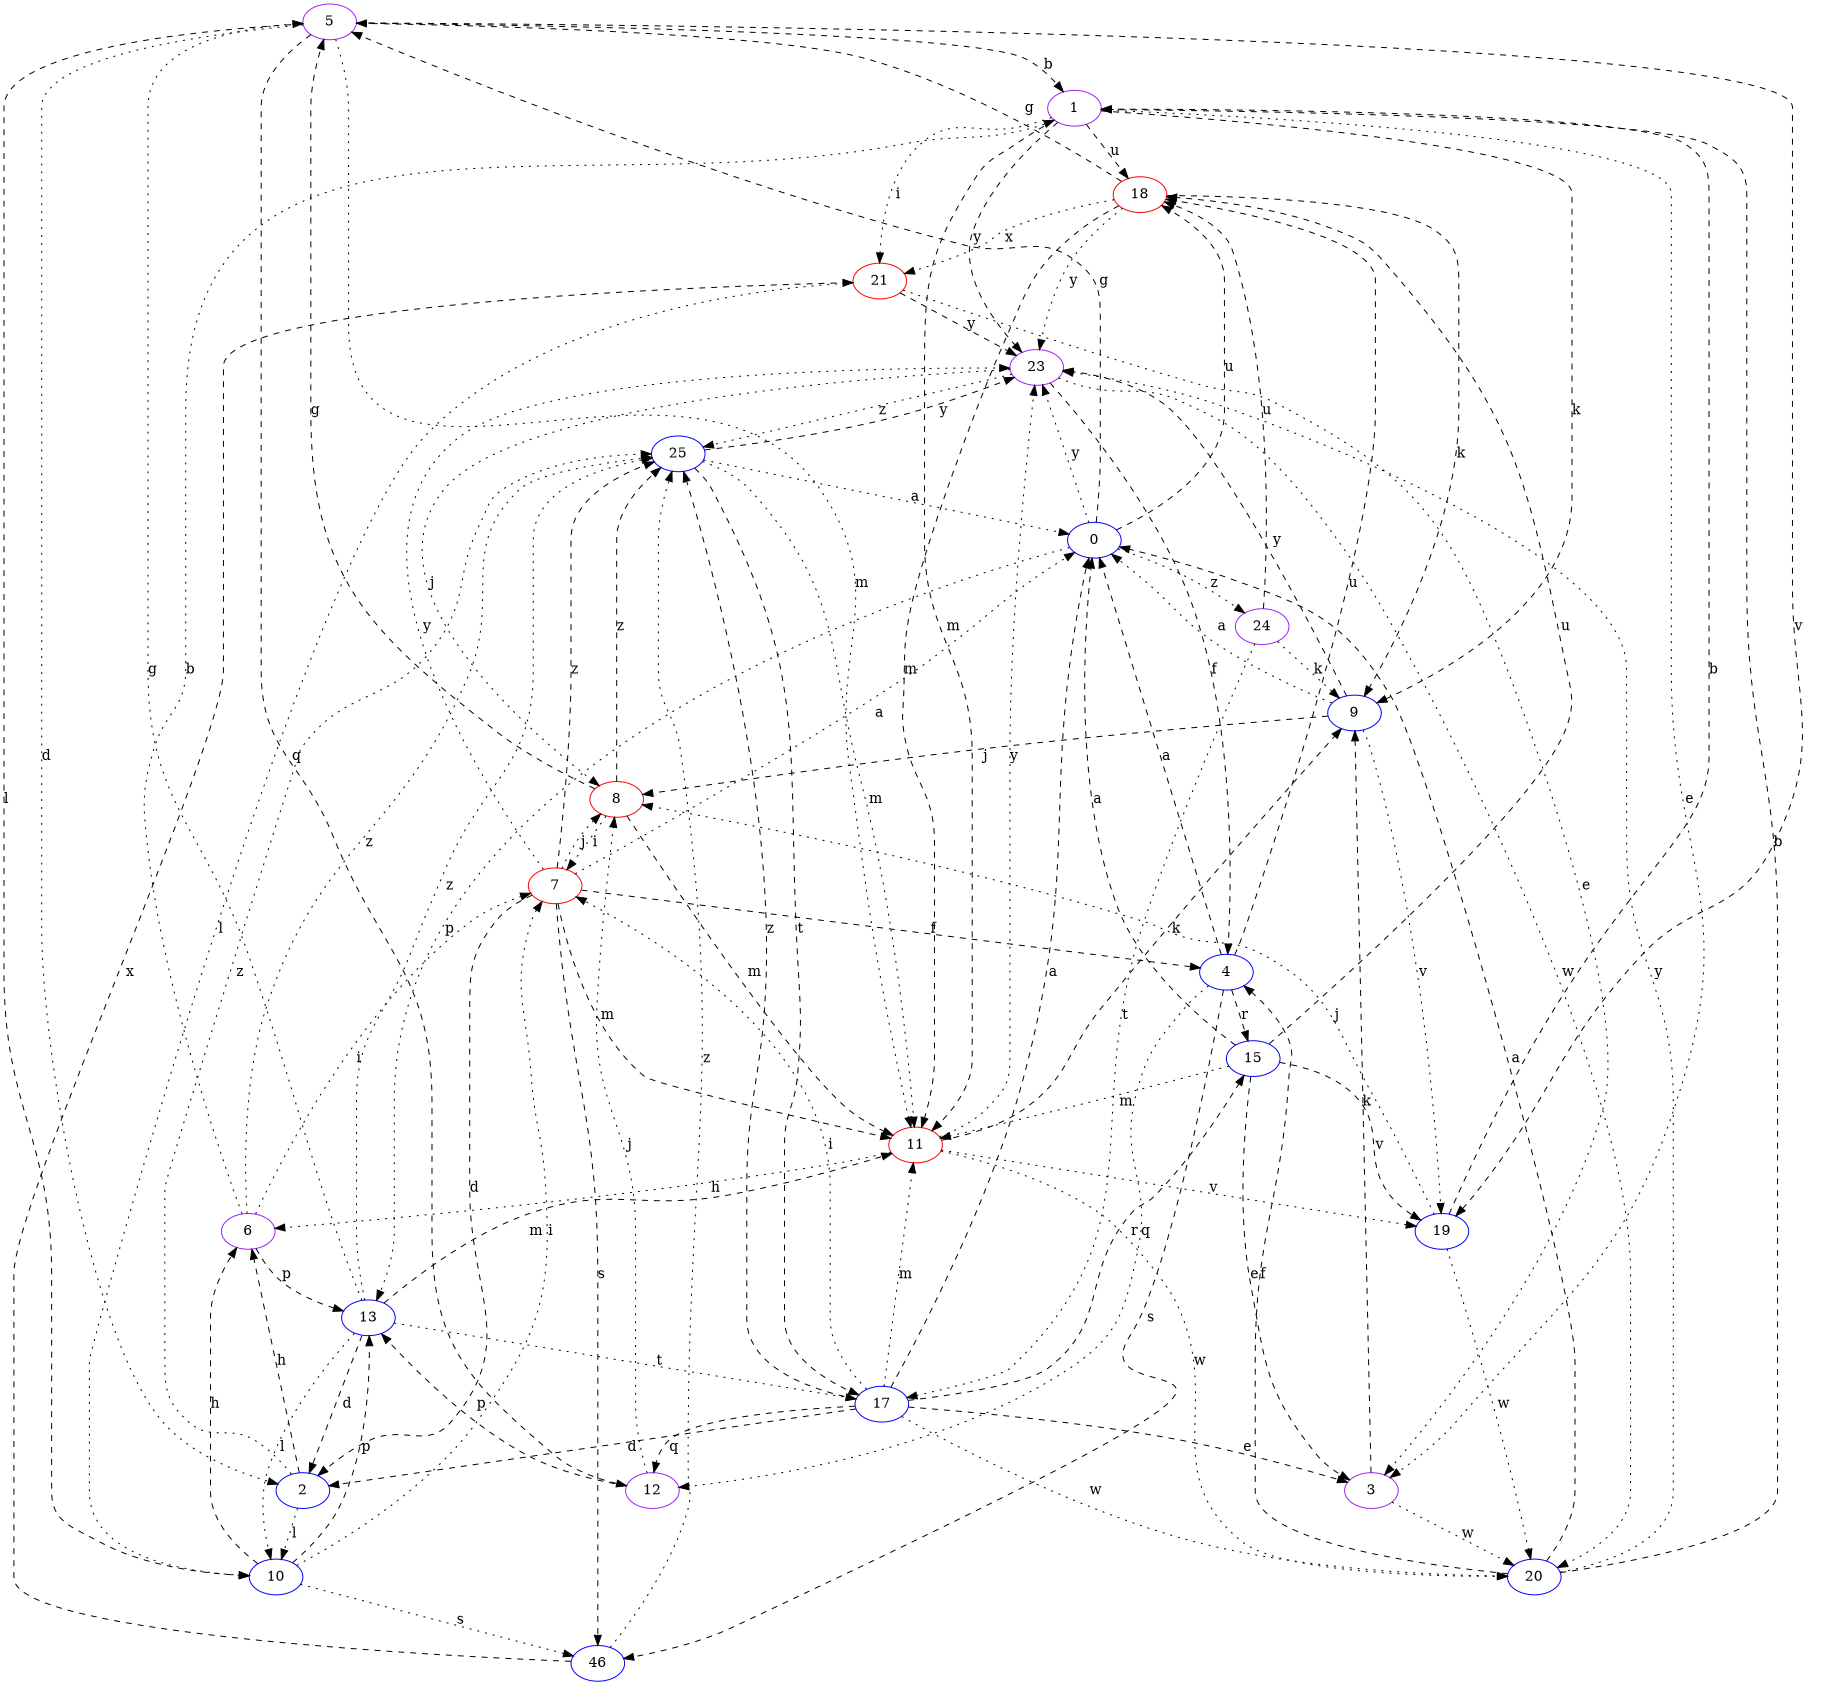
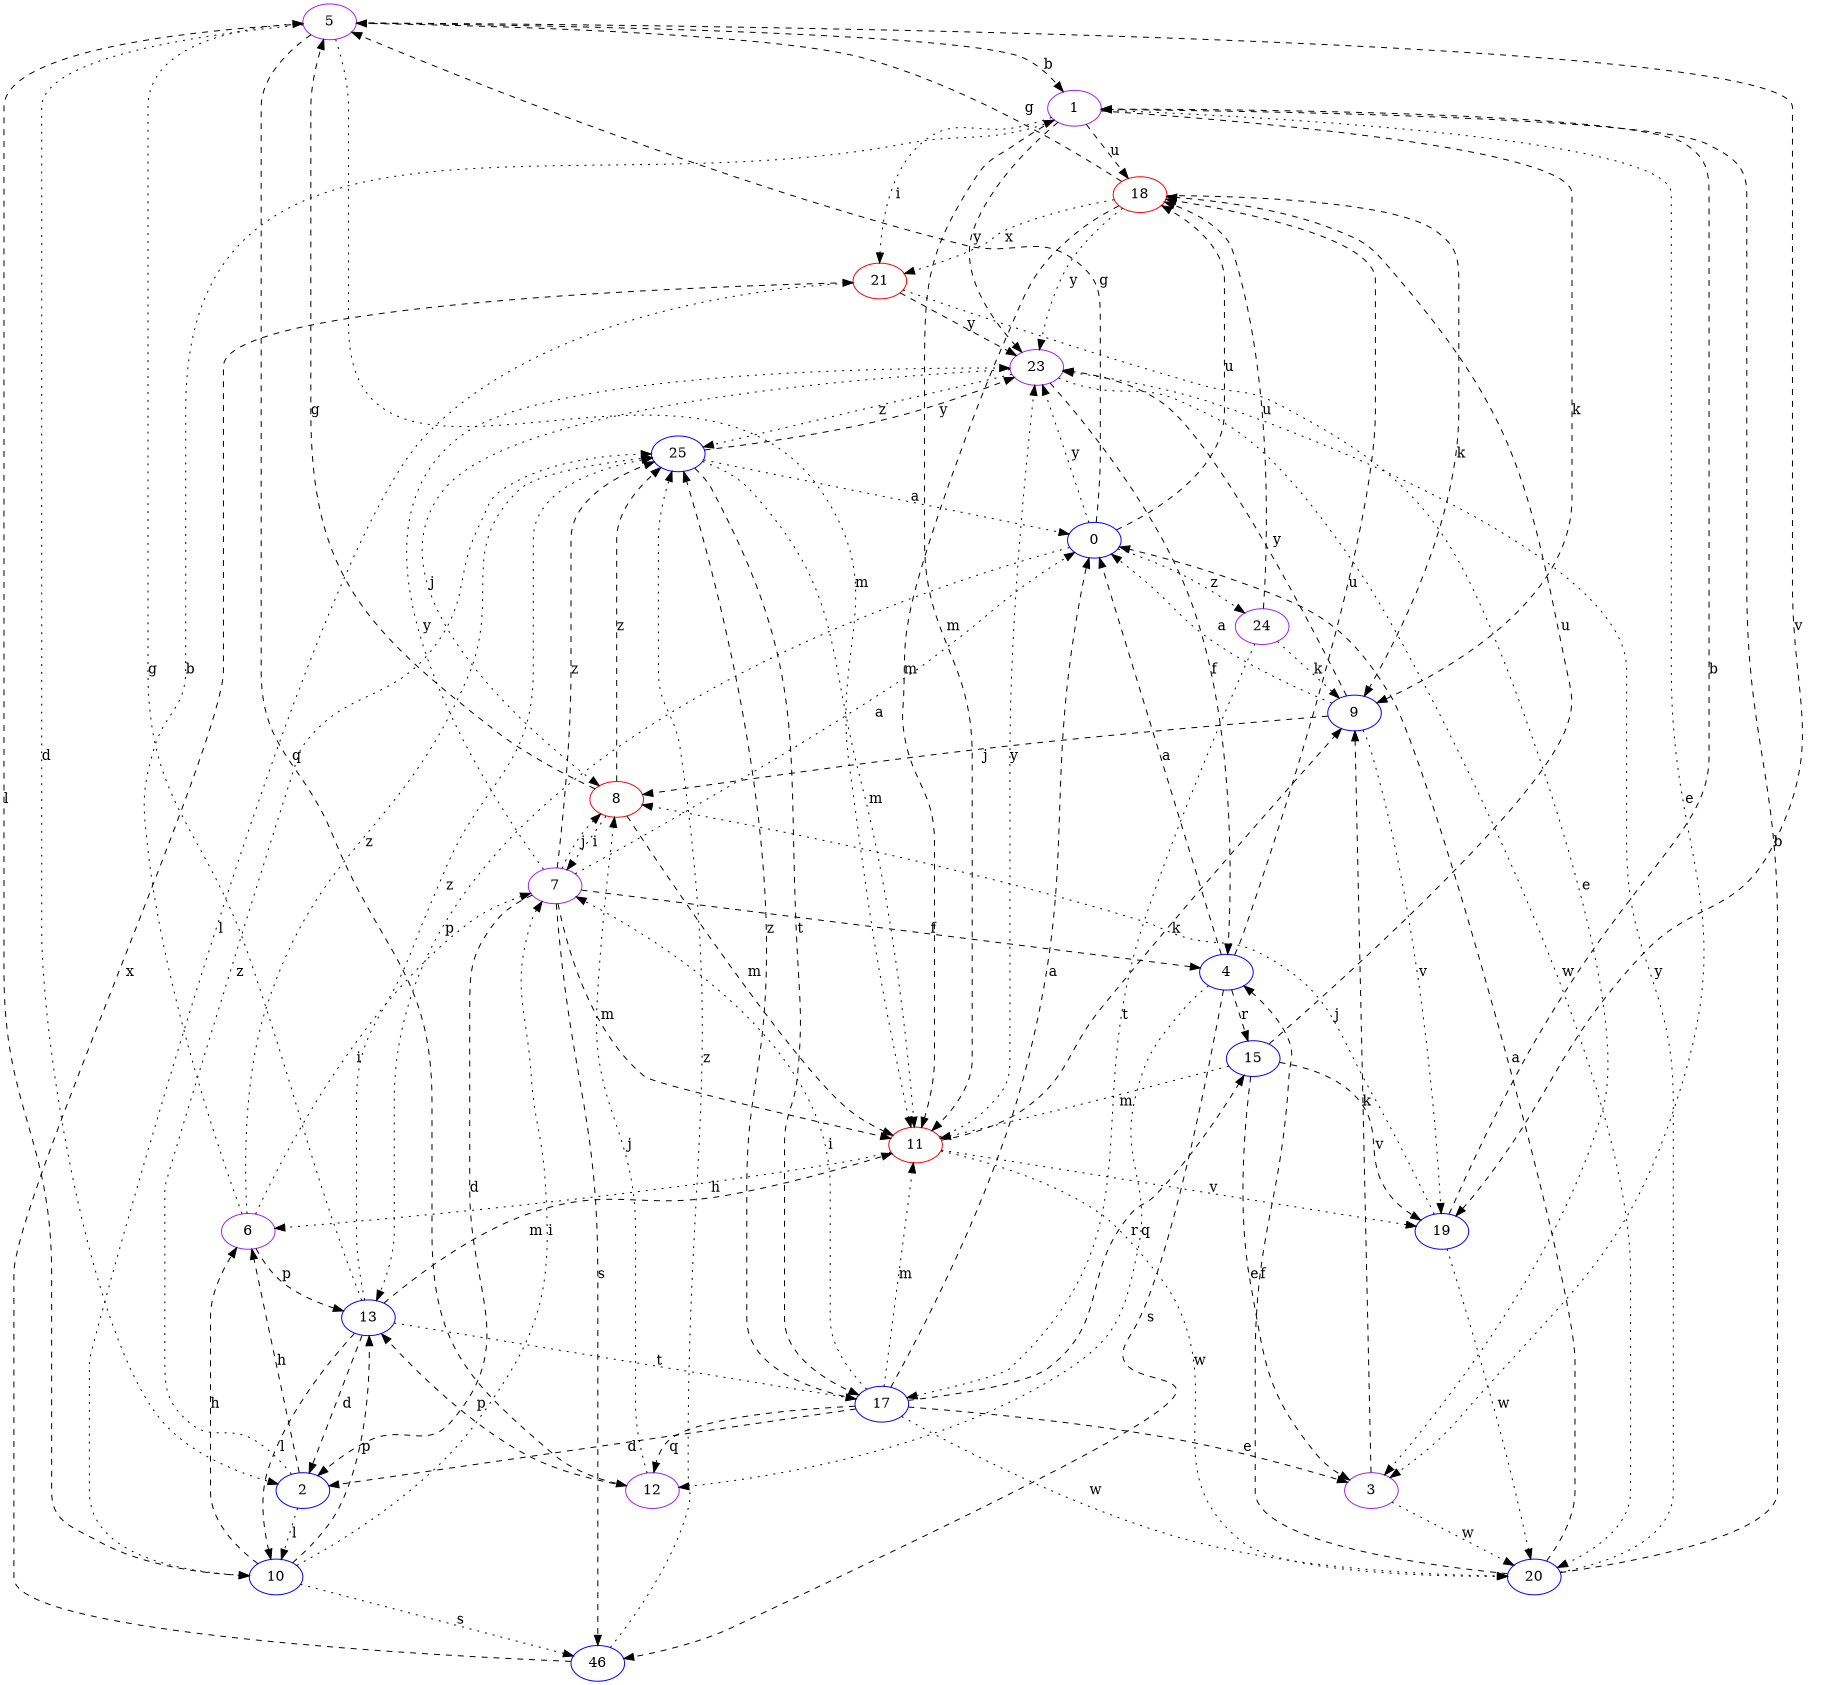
(1097, 830) -> none
(555, 886) -> (555, 886)
(284, 1432) -> (284, 1432)
